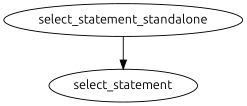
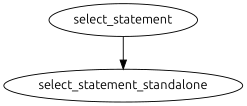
(123, 48) -> (123, 48)
